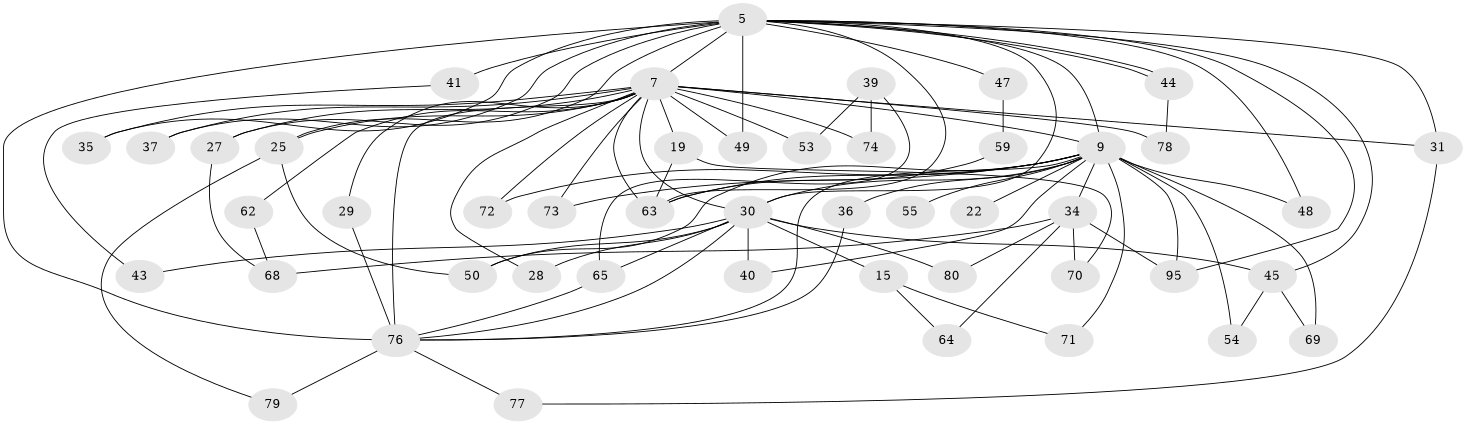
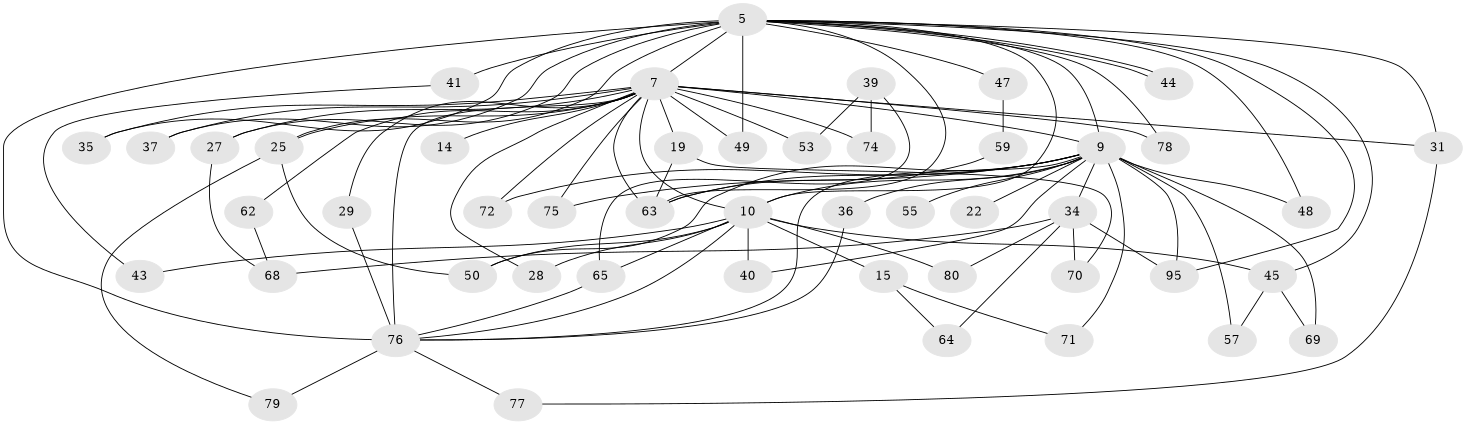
(1167, 116) -> (1079, 64)
none -> (445, 148)
(552, 212) -> (552, 212)
(748, 212) -> (748, 212)
(1232, 341) -> (1232, 341)
